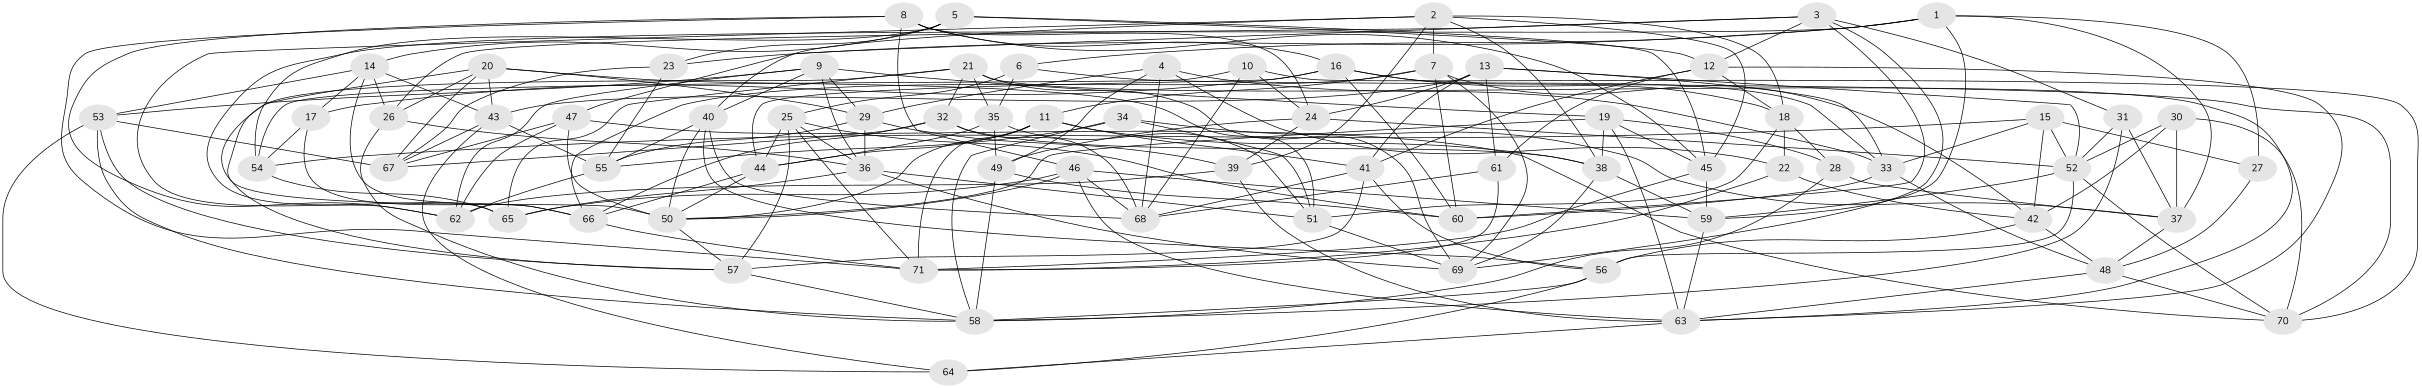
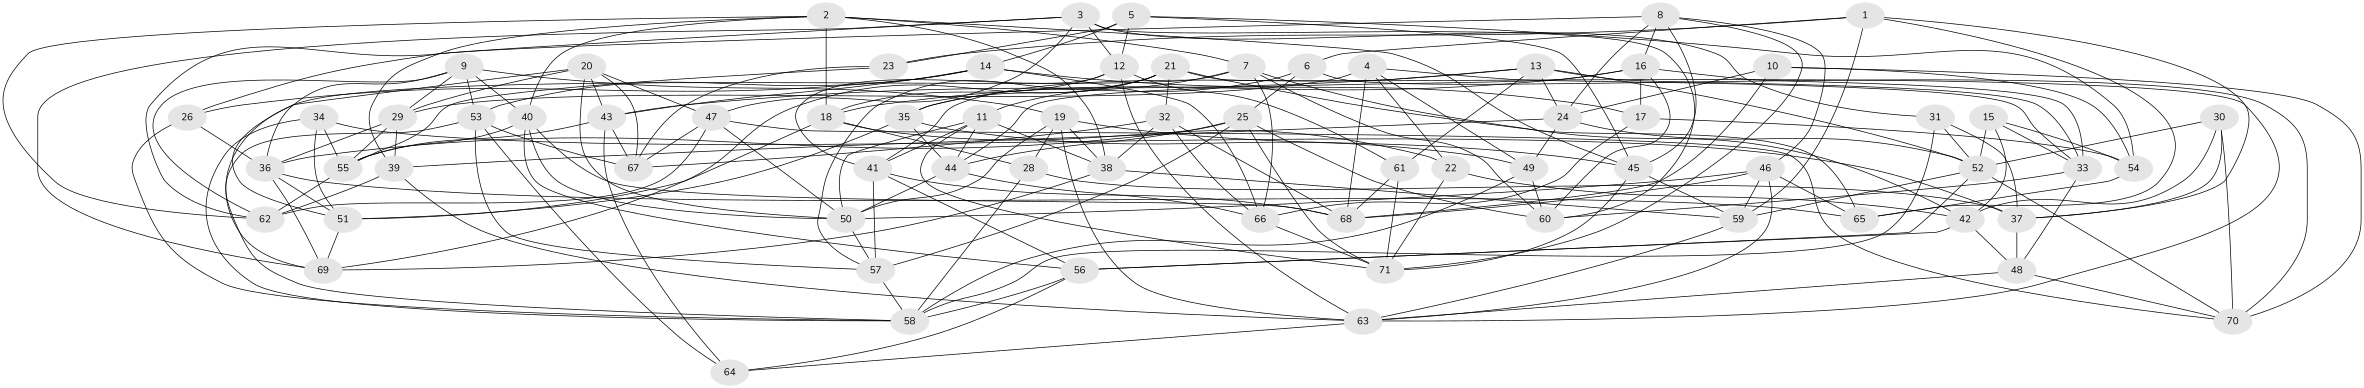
(438, 92) -> (670, 100)
(2257, 169) -> none
